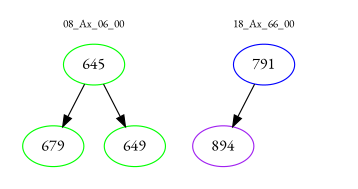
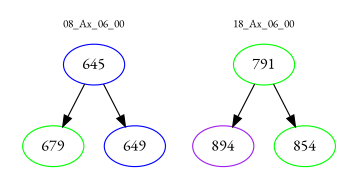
(264, 24) -> (264, 24)
(94, 65) -> (94, 65)
(264, 65) -> (264, 65)
(135, 146) -> (135, 146)
none -> (305, 146)
